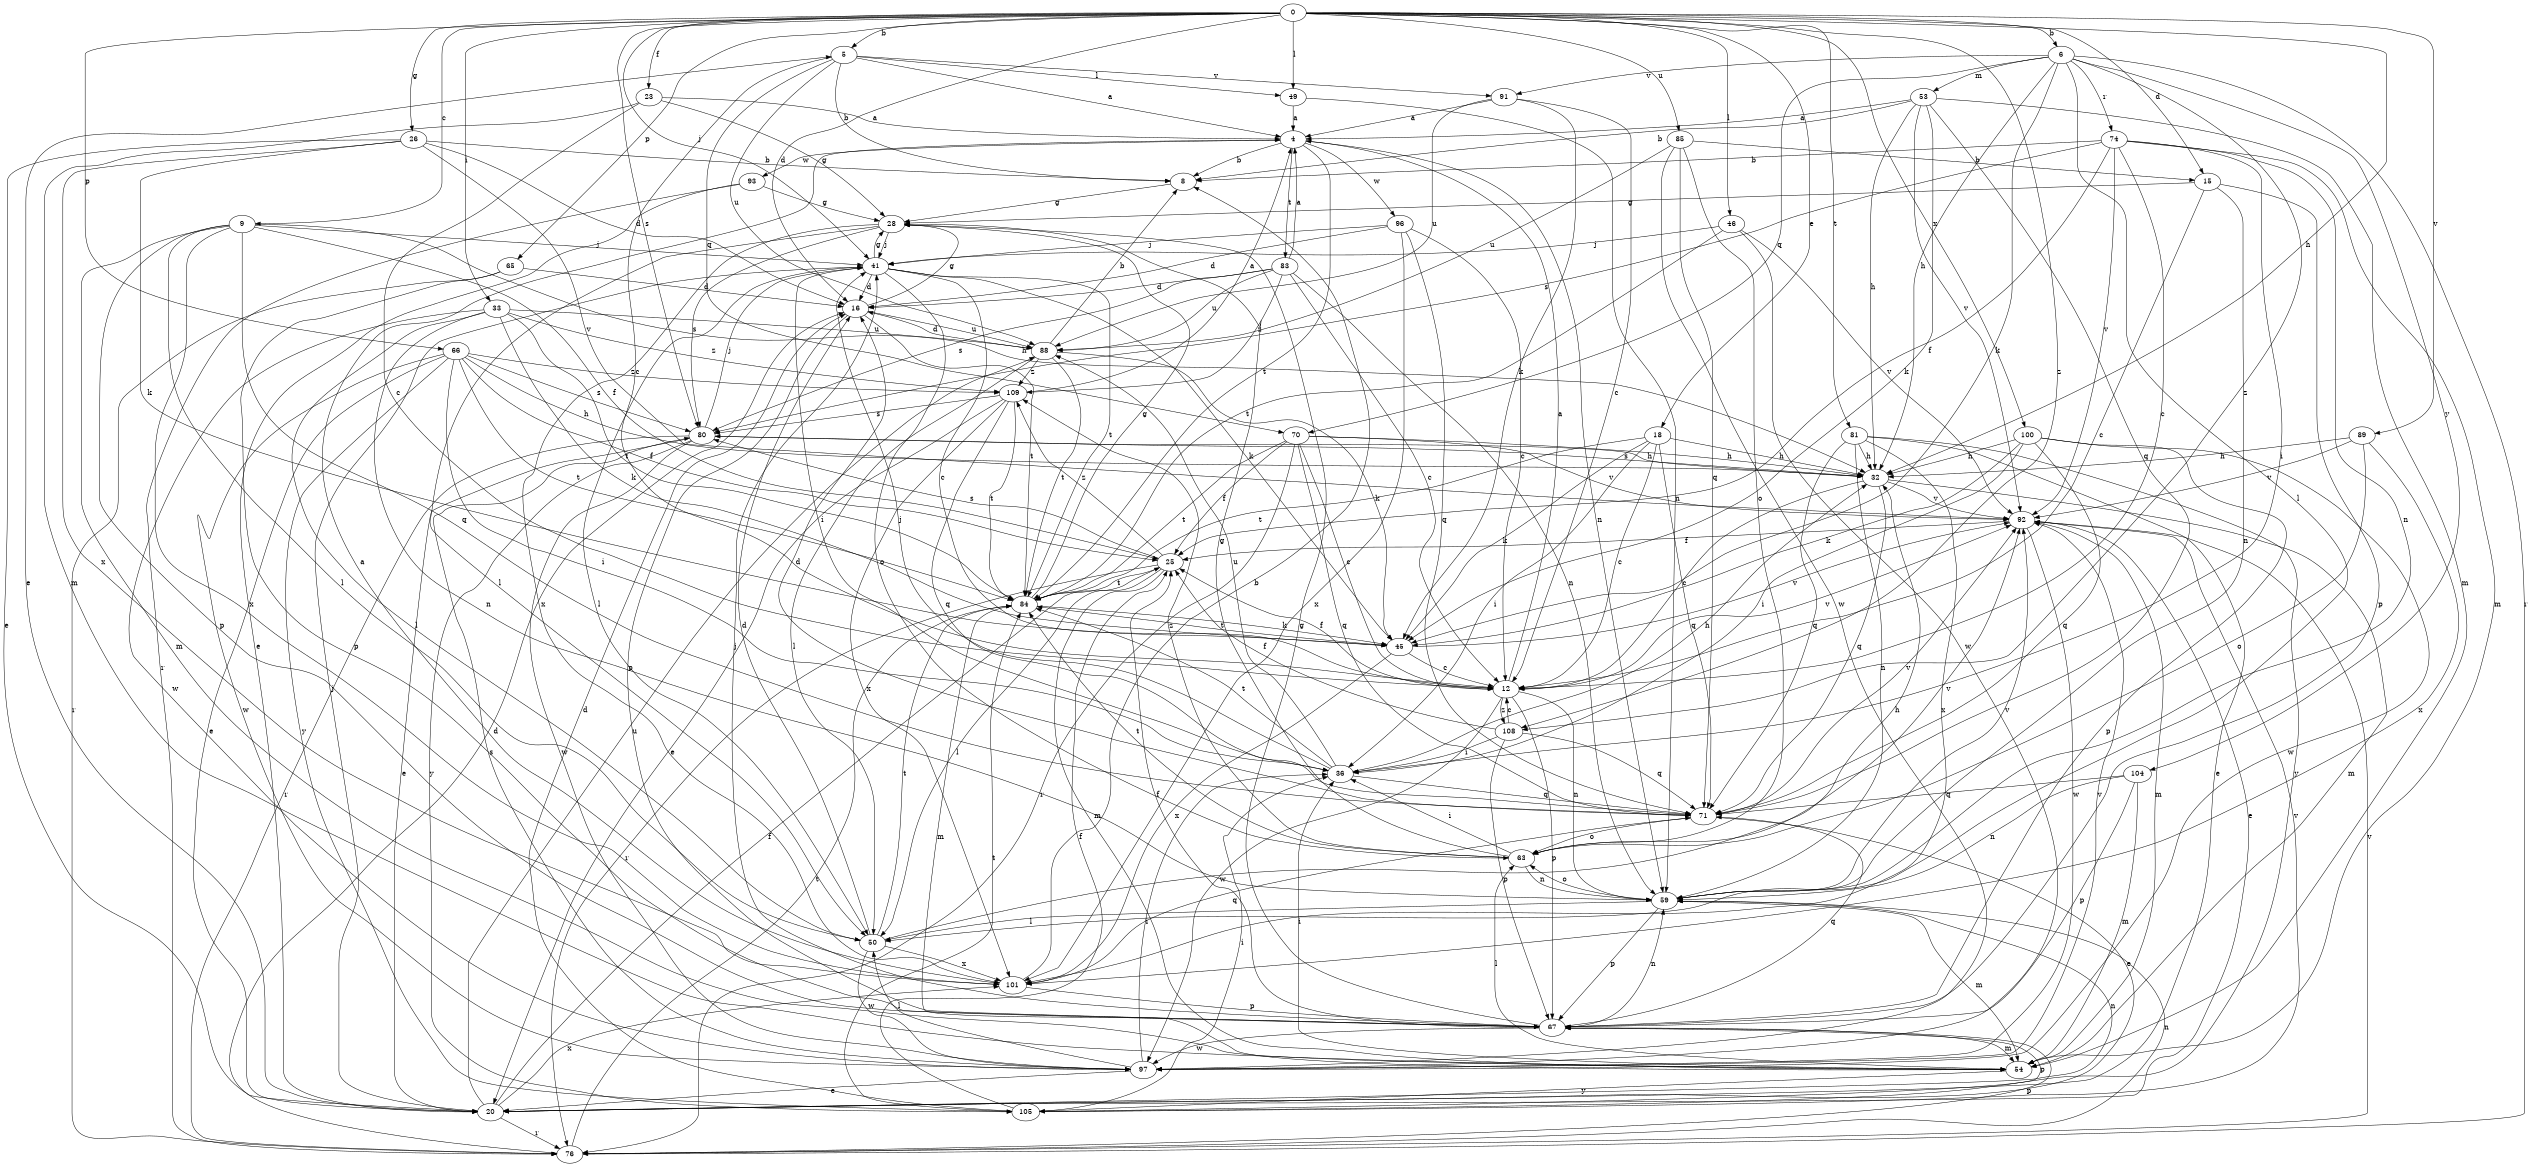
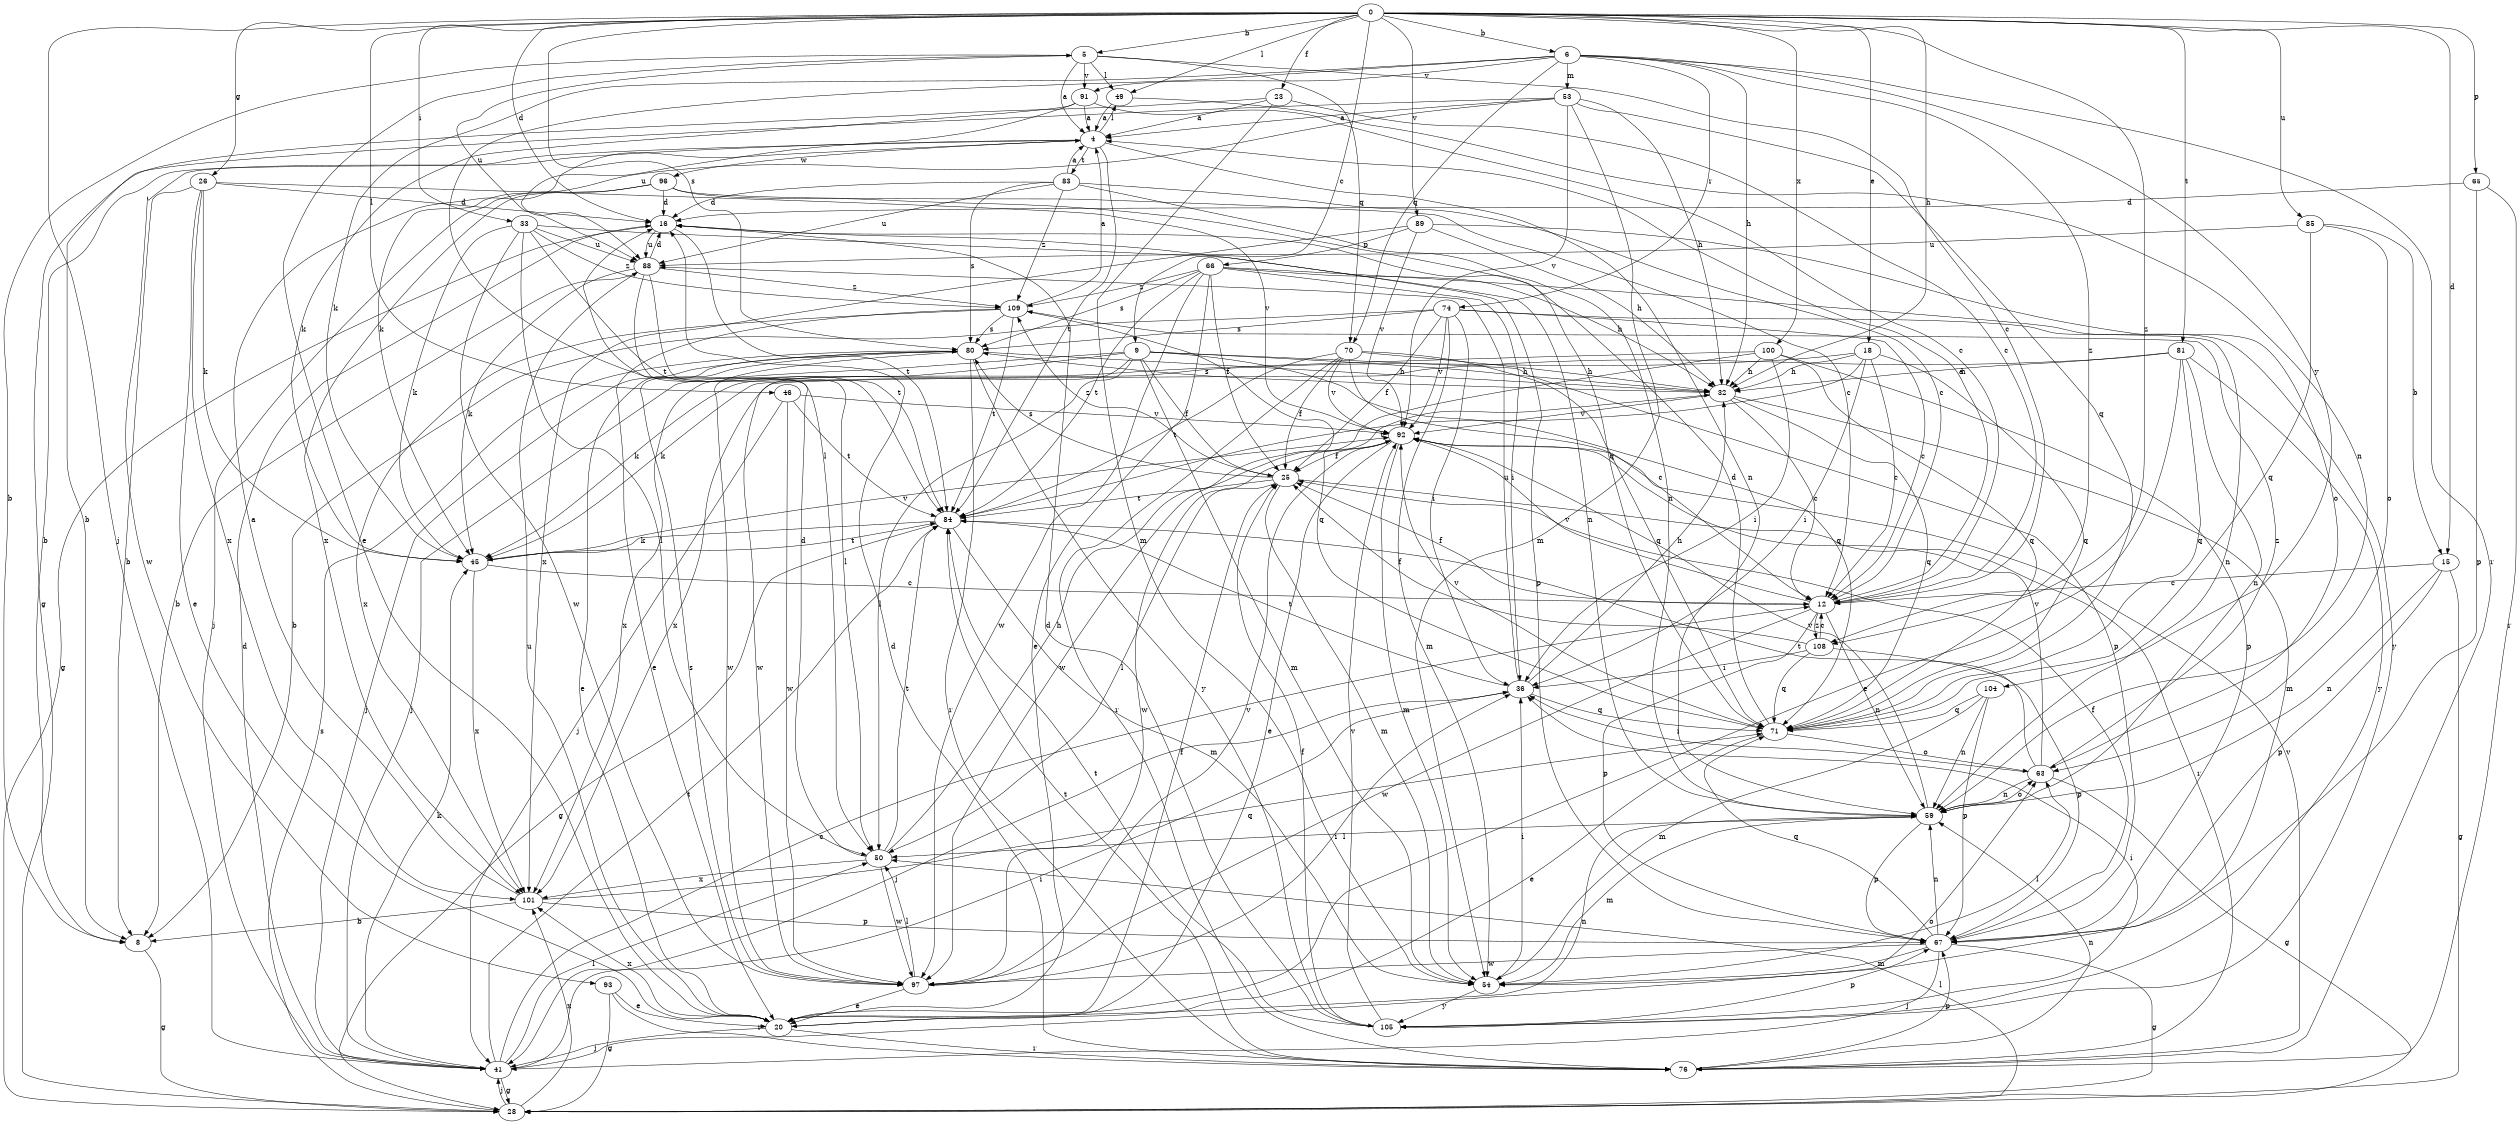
(398, 29) -> (1324, 251)
none -> (1107, 121)
(1983, 931) -> (750, 542)
